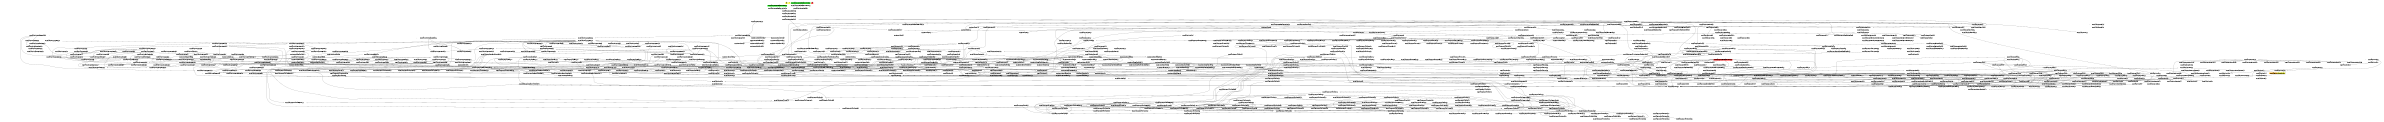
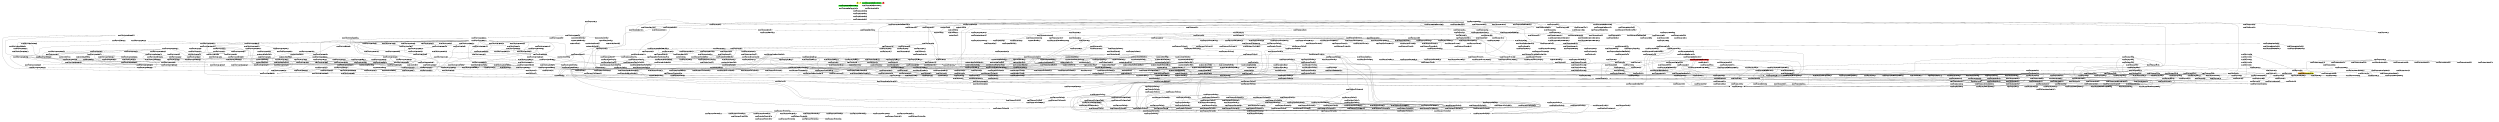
(714, 73) -> none
